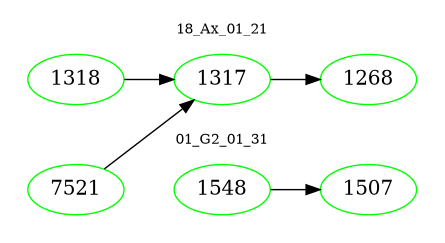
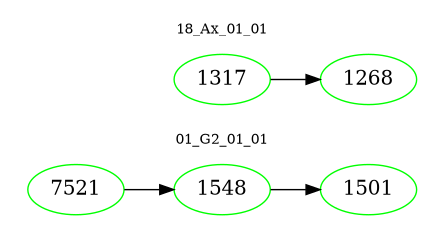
(222, 30) -> (222, 30)
(76, 79) -> none
(143, 139) -> (142, 190)
(222, 140) -> (222, 140)
(369, 190) -> (369, 190)
